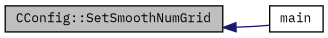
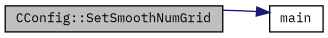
(253, 26) -> (240, 11)
